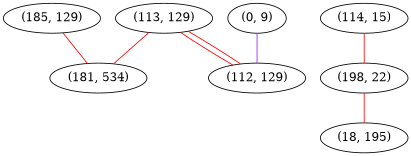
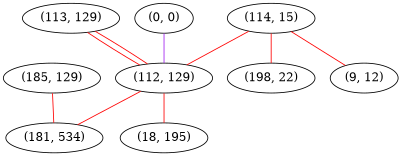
(257, 18) -> (164, 18)
(131, 48) -> (109, 108)
none -> (218, 48)
none -> (364, 78)
(364, 108) -> (164, 108)
